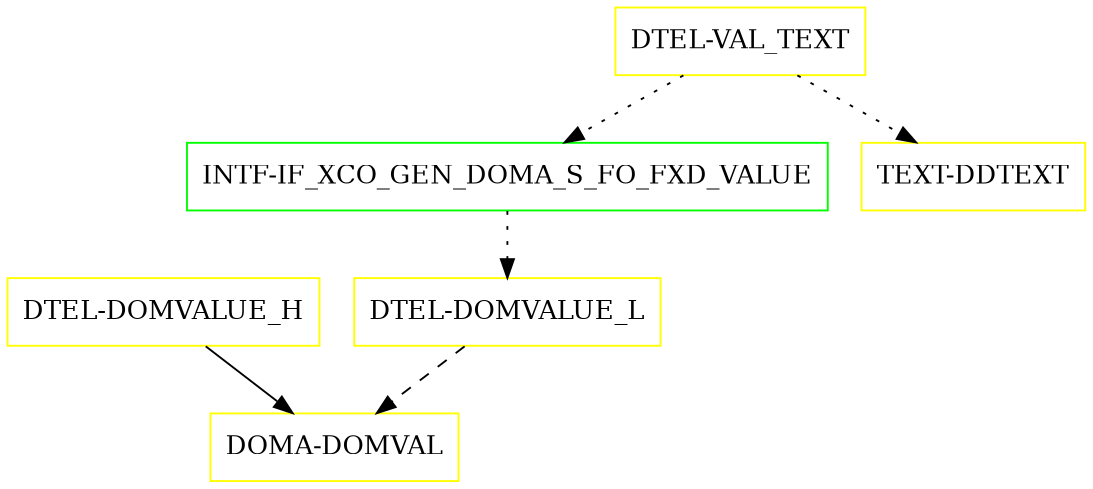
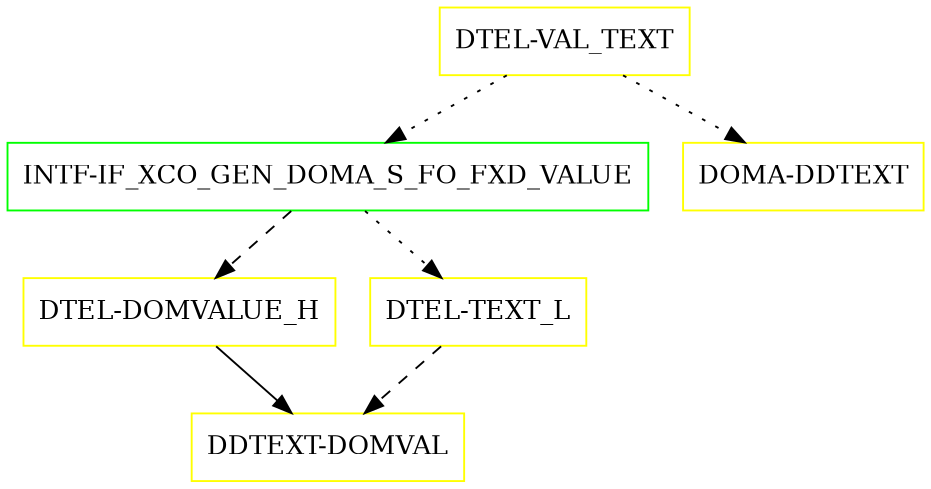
(973, 177) -> (803, 177)
none -> (261, 238)
(507, 312) -> (478, 312)
(334, 447) -> (328, 447)
